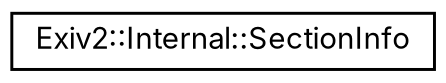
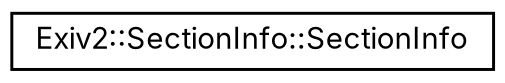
(223, 41) -> (253, 41)
